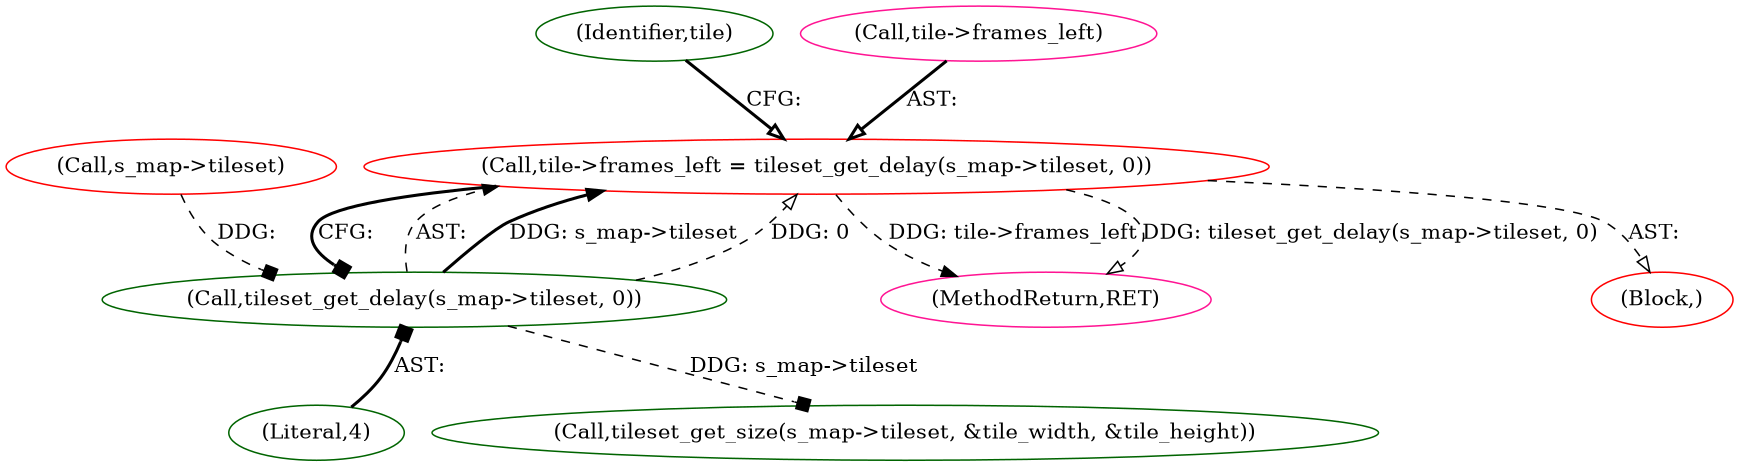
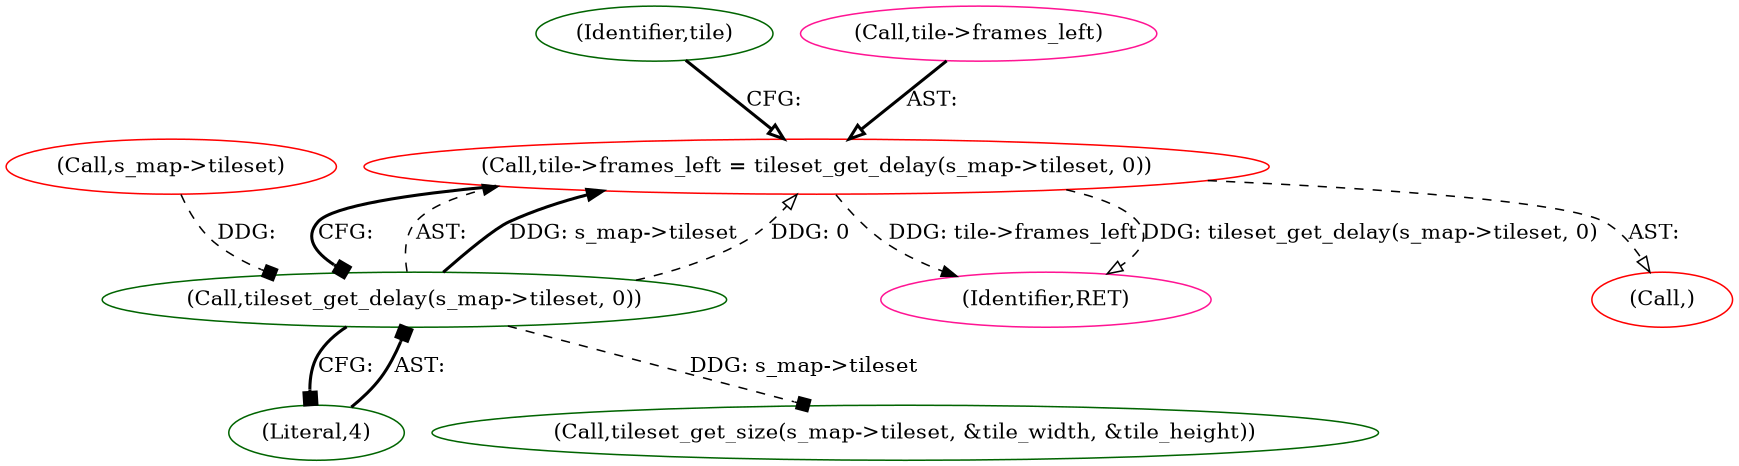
(1046, 300) -> (1046, 300)
(1662, 300) -> (1662, 300)
none -> (319, 353)
